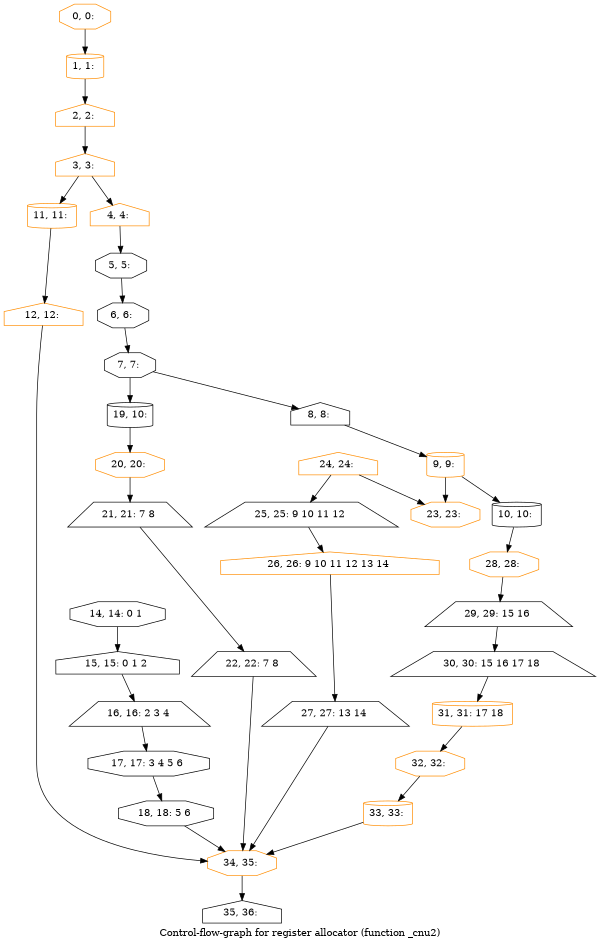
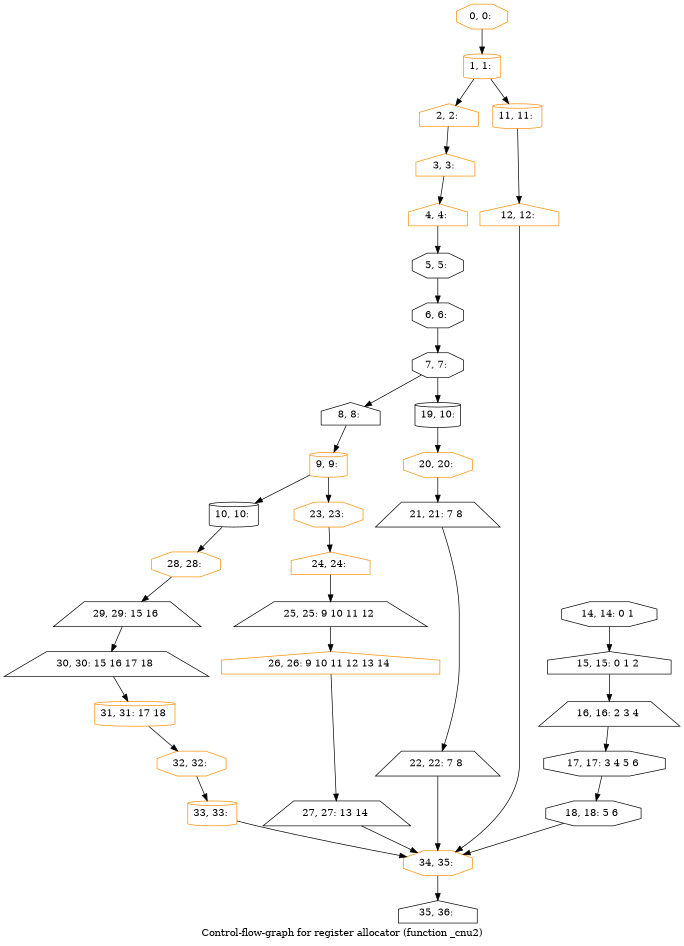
(71, 187) -> (498, 88)
(389, 488) -> (329, 536)
